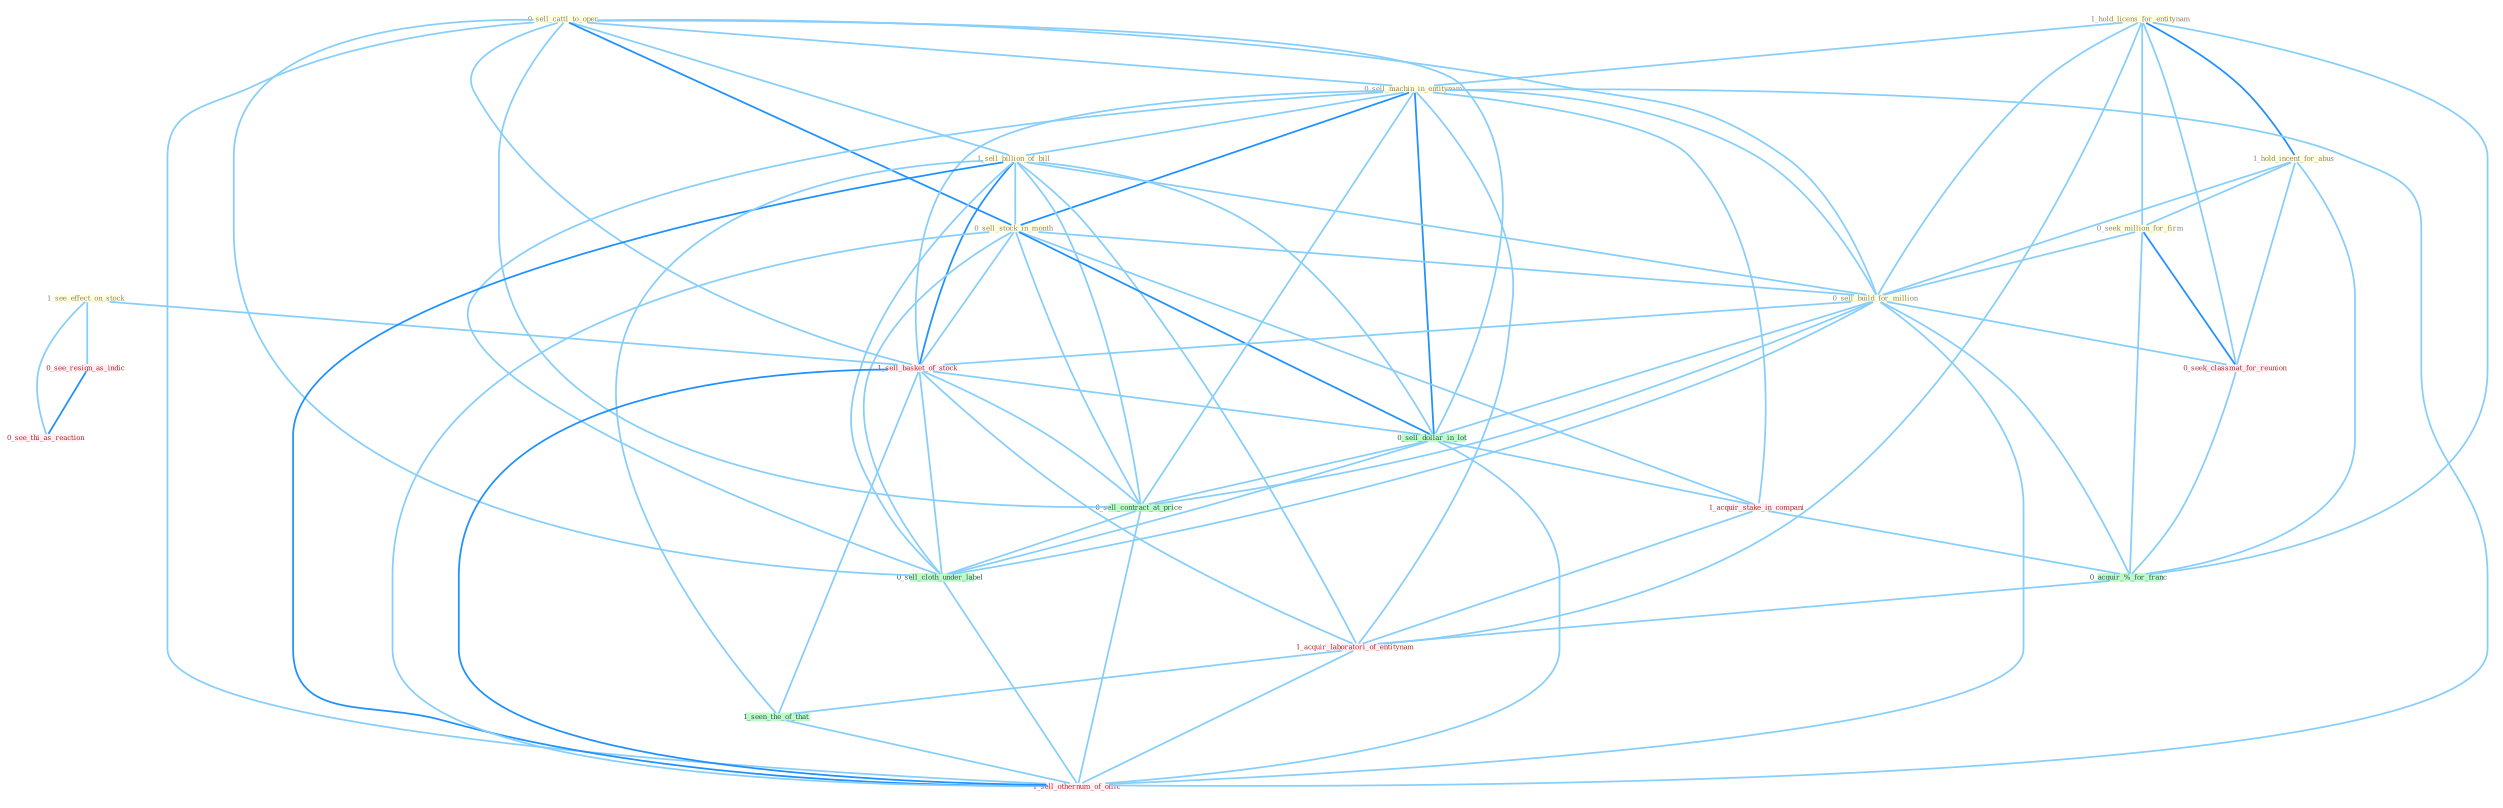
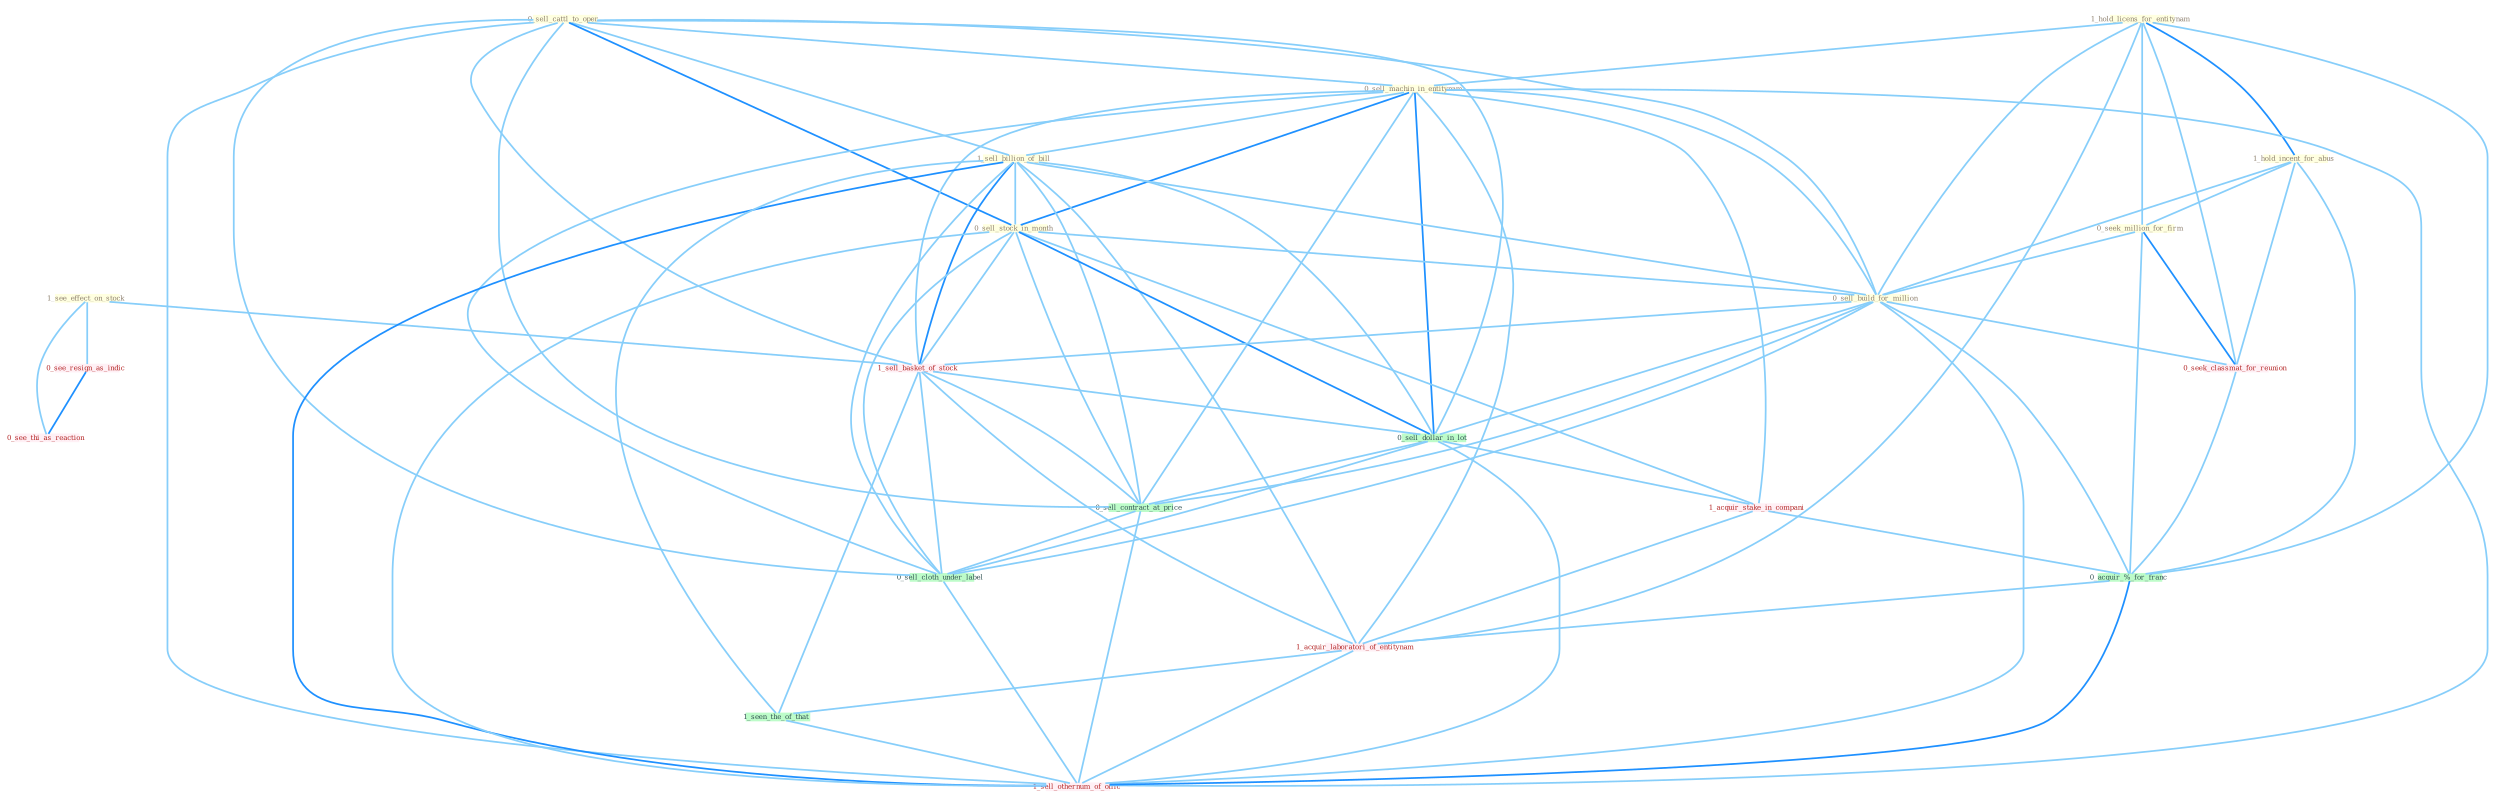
(466, 664) -> (1664, 768)
